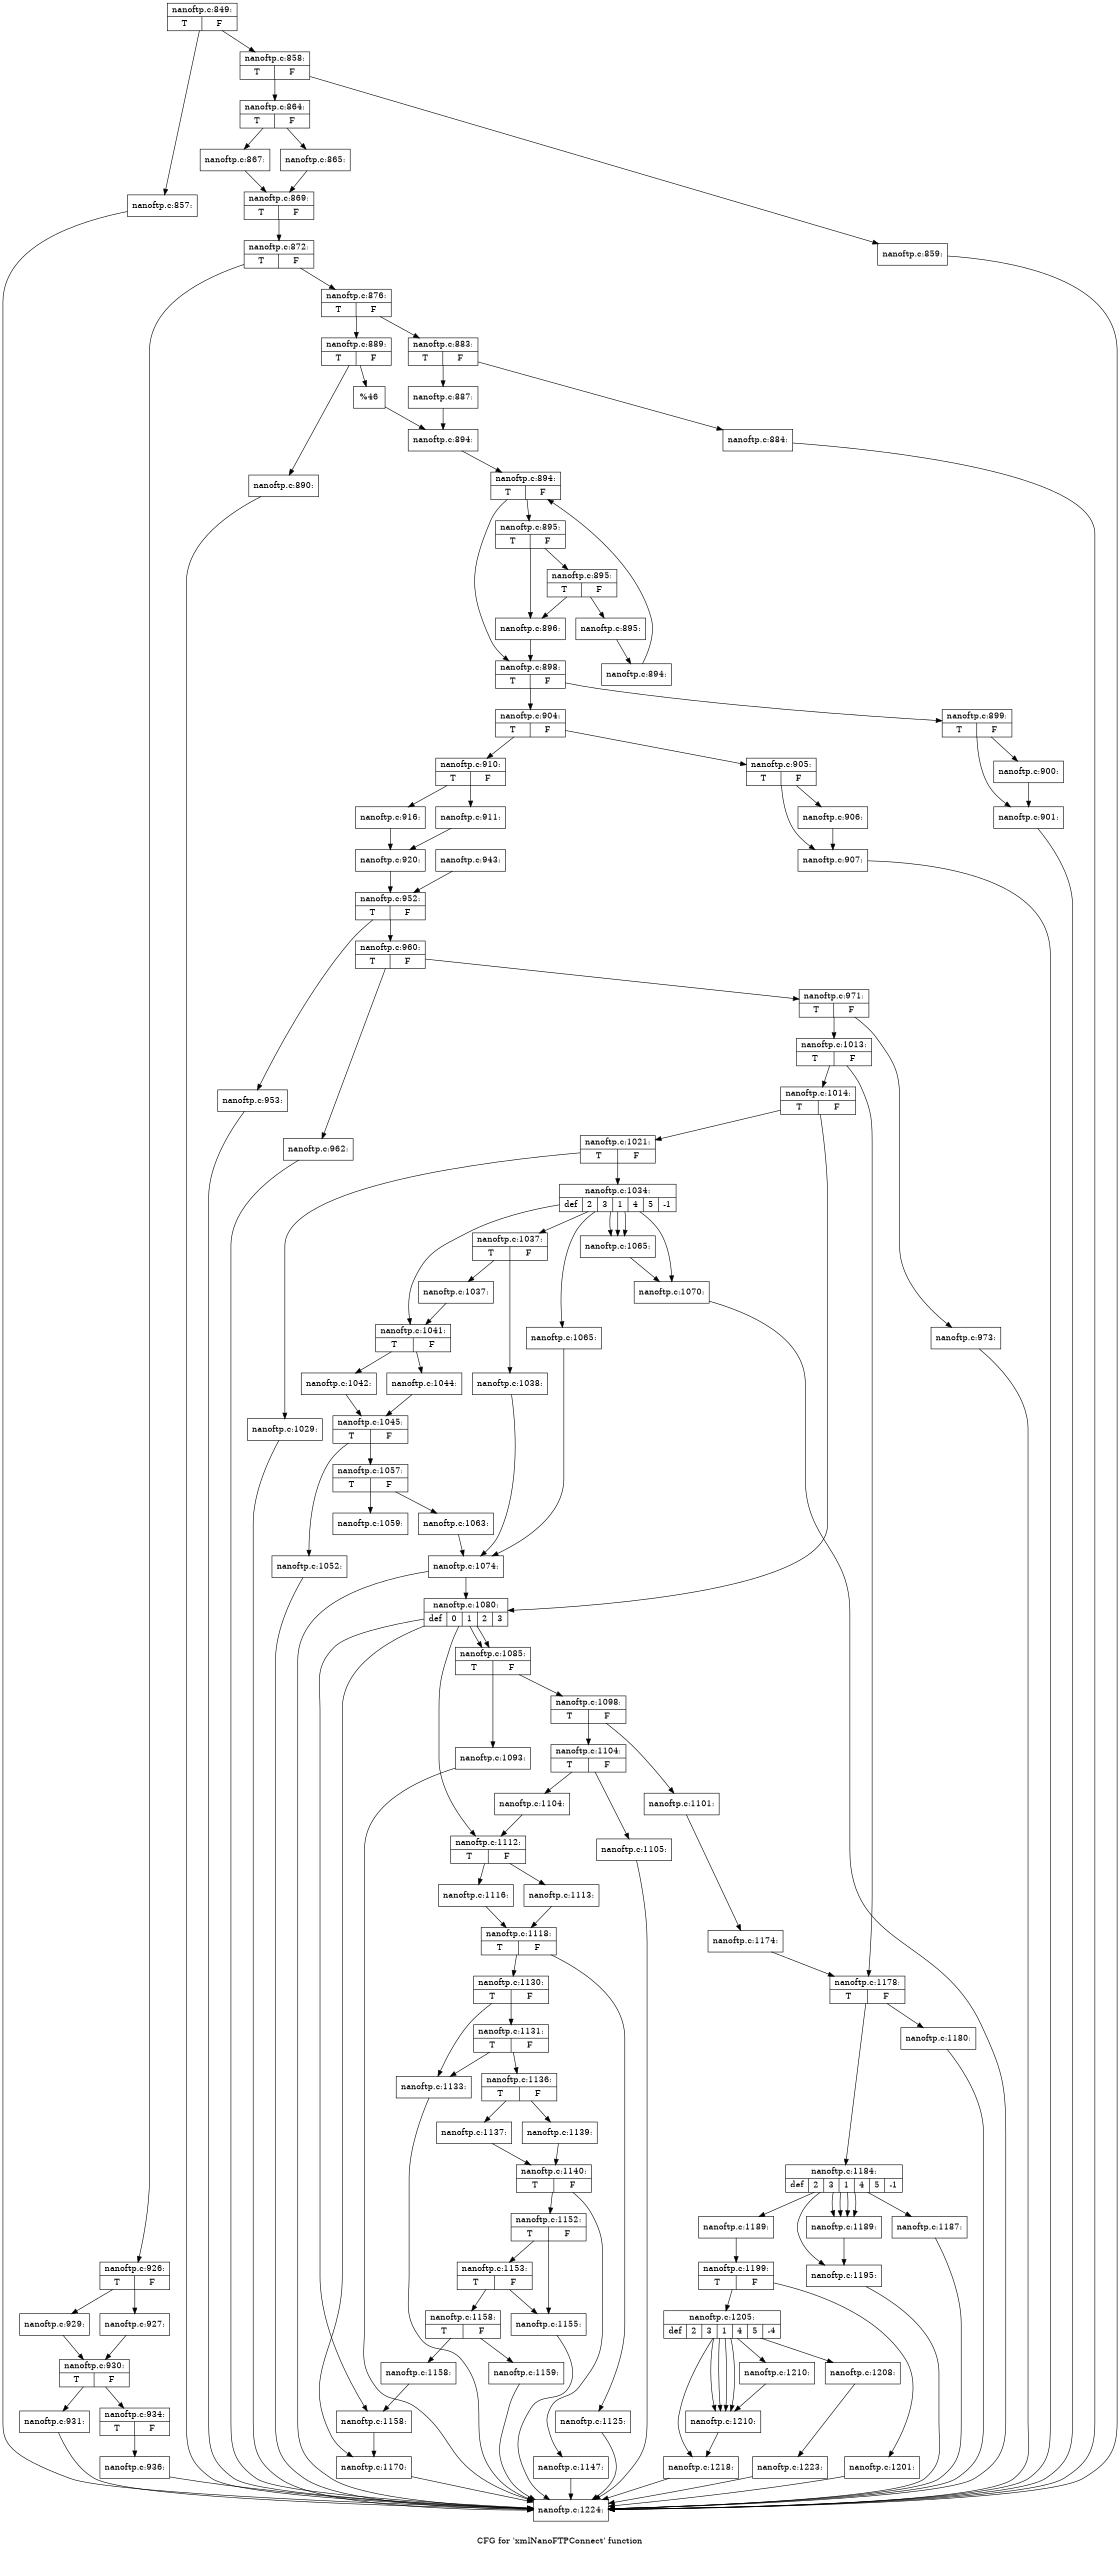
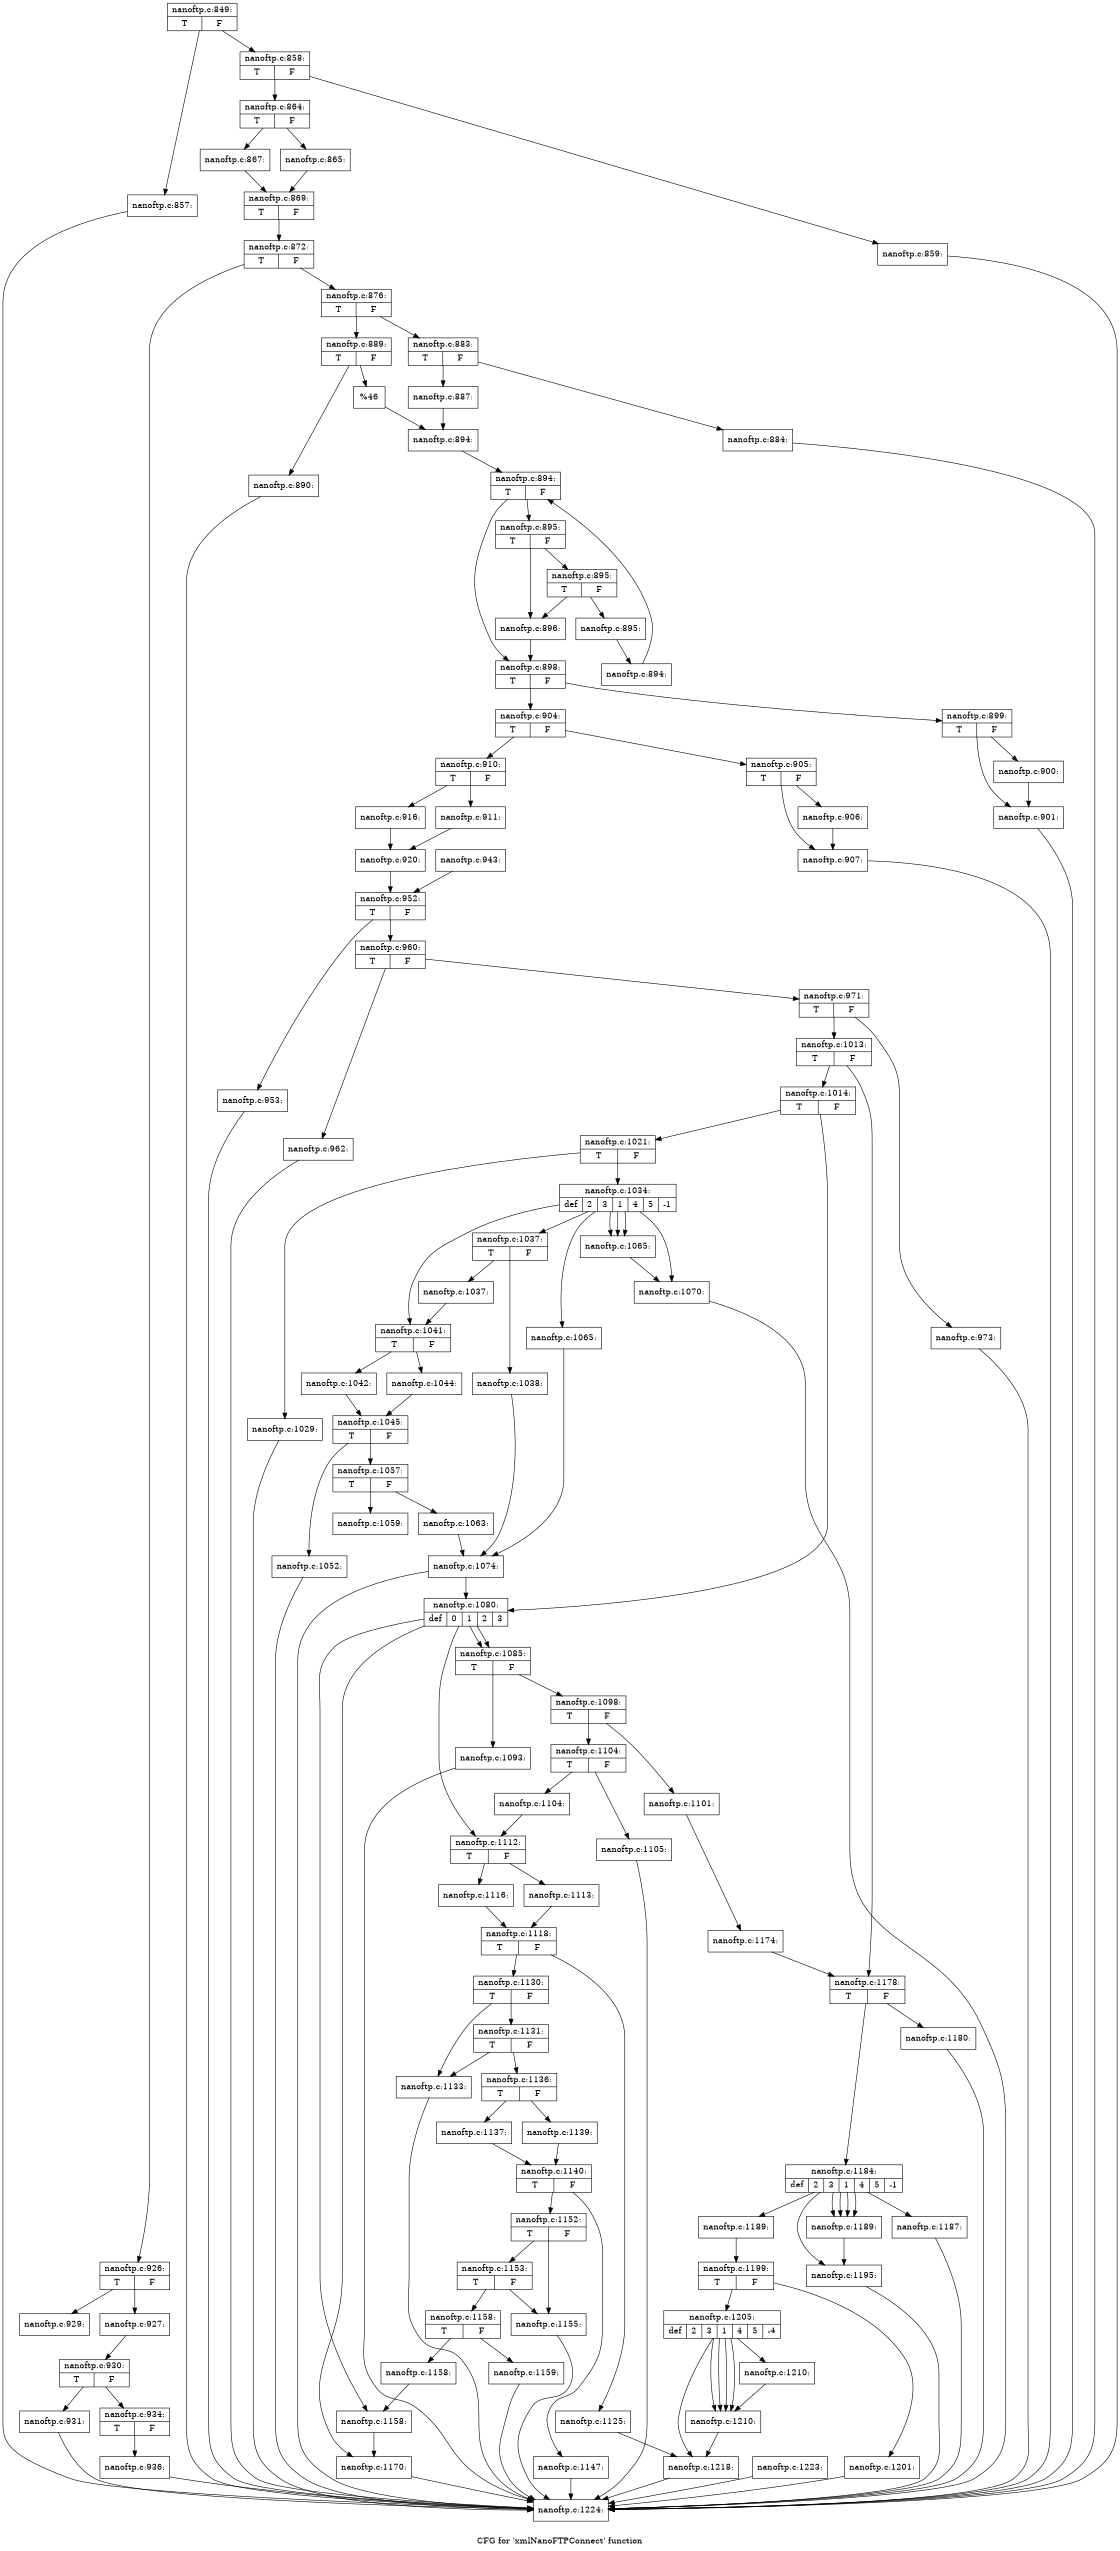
(71, 2345) -> none
(863, 2373) -> none
(616, 2466) -> (642, 2442)
